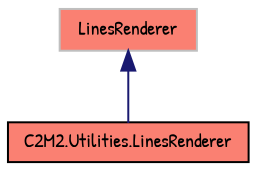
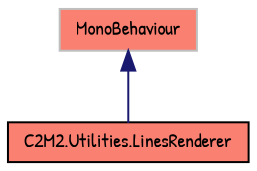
(128, 30) -> (128, 30)
